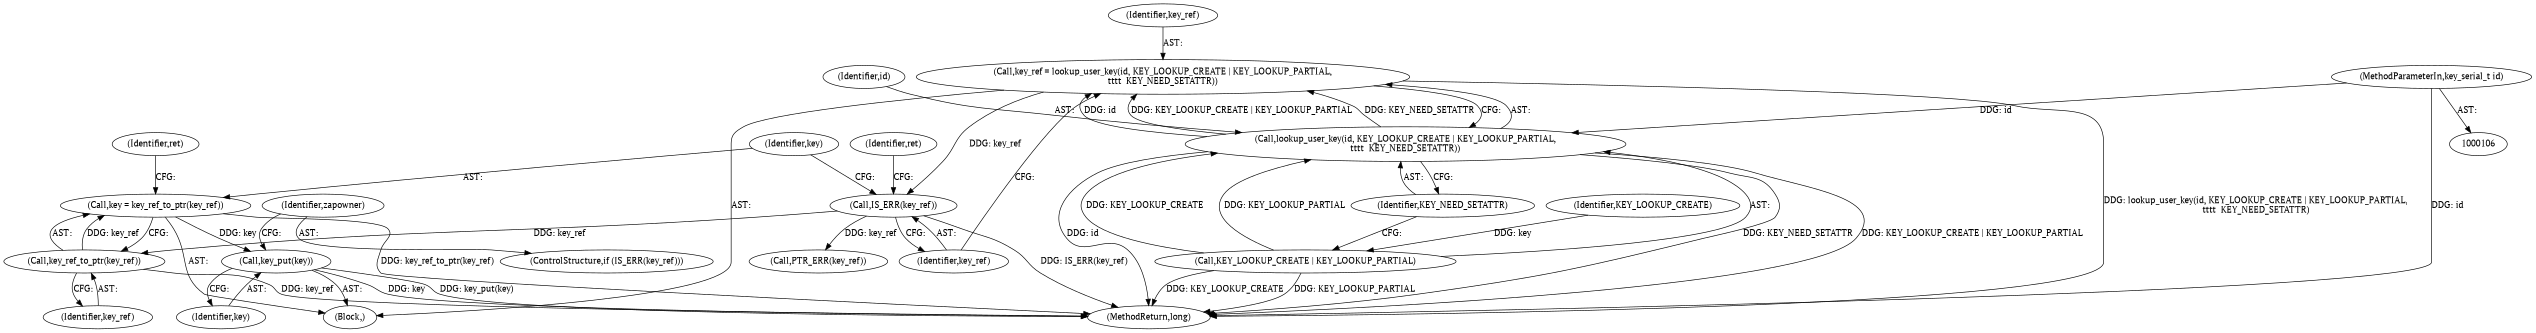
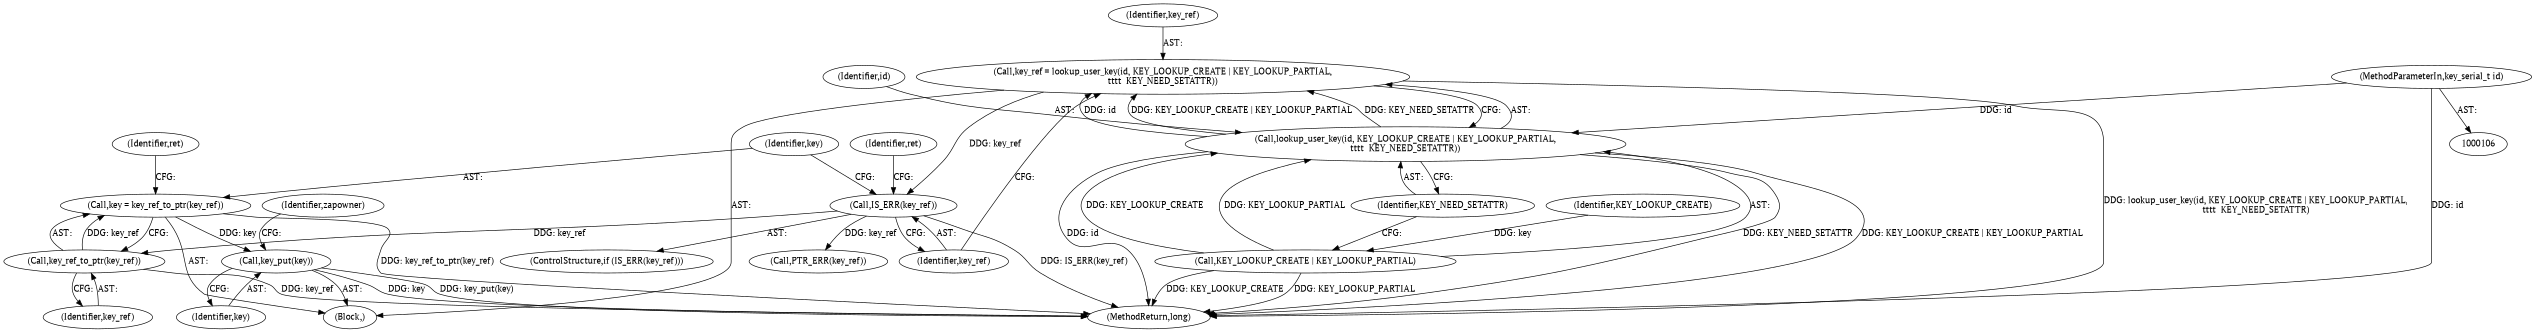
(398, 249) -> (757, 232)
